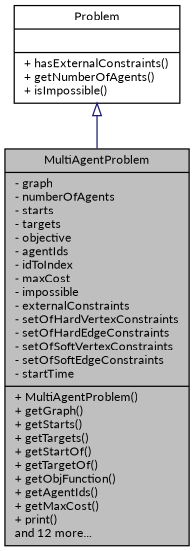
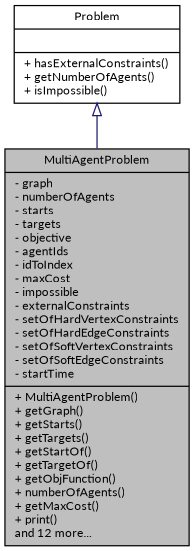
(57, 493) -> (70, 493)
